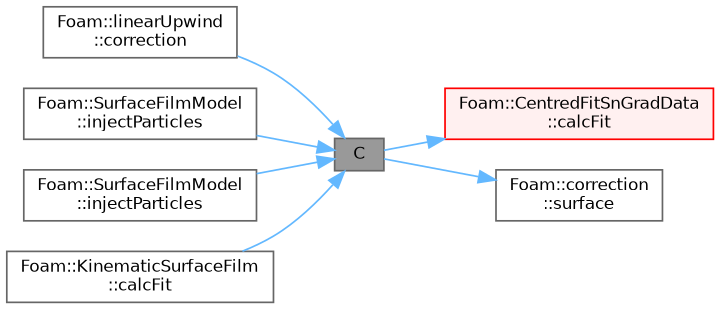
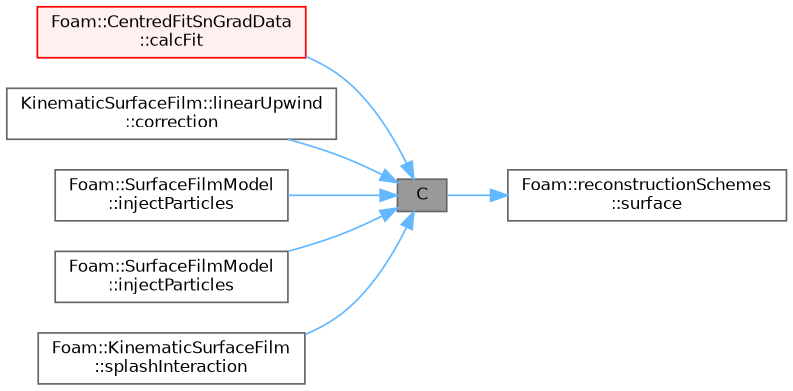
(140, 32) -> (172, 114)
(406, 146) -> (366, 100)
(579, 195) -> (647, 195)
(140, 277) -> (172, 358)
